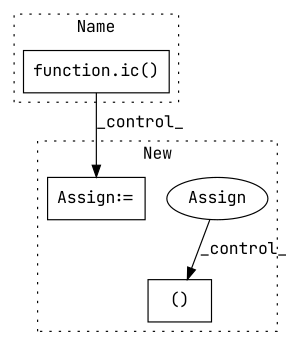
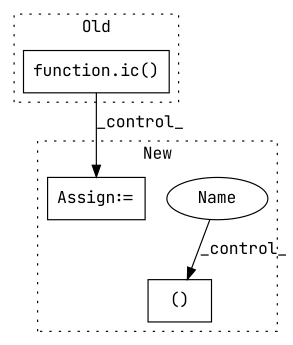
(96, 28) -> (96, 28)
(217, 199) -> (217, 199)
